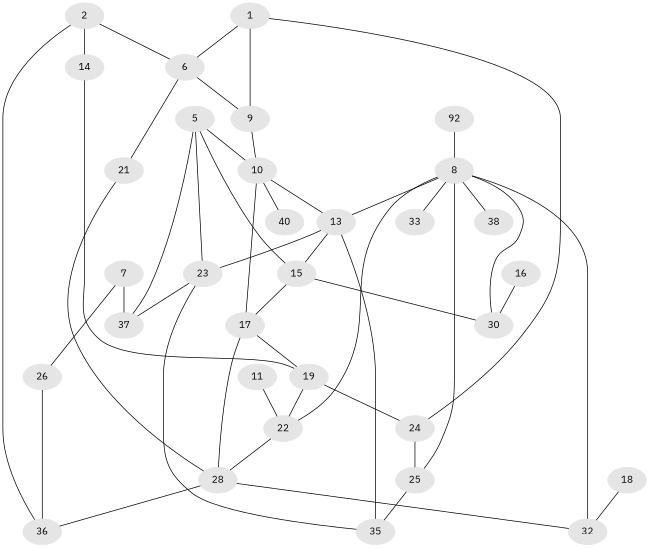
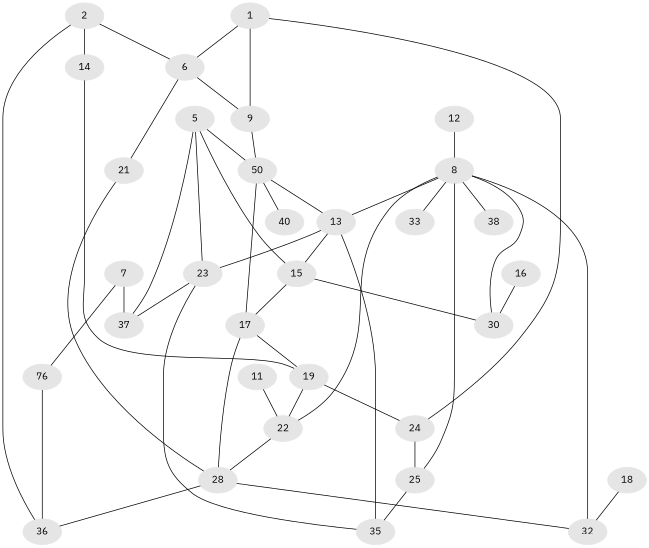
(454, 119) -> (454, 119)
(257, 171) -> (257, 171)
(42, 377) -> (42, 377)
